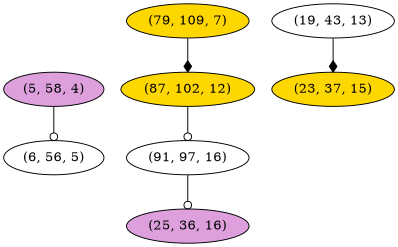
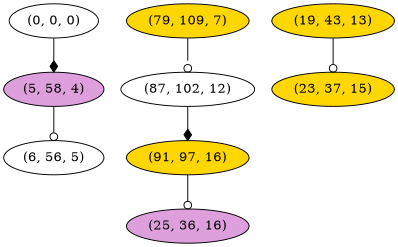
none -> (54, 21)
(333, 21) -> (333, 21)
(188, 49) -> (188, 49)
(333, 51) -> (333, 51)
(188, 89) -> (188, 89)
(188, 120) -> (188, 120)
(188, 158) -> (188, 158)
